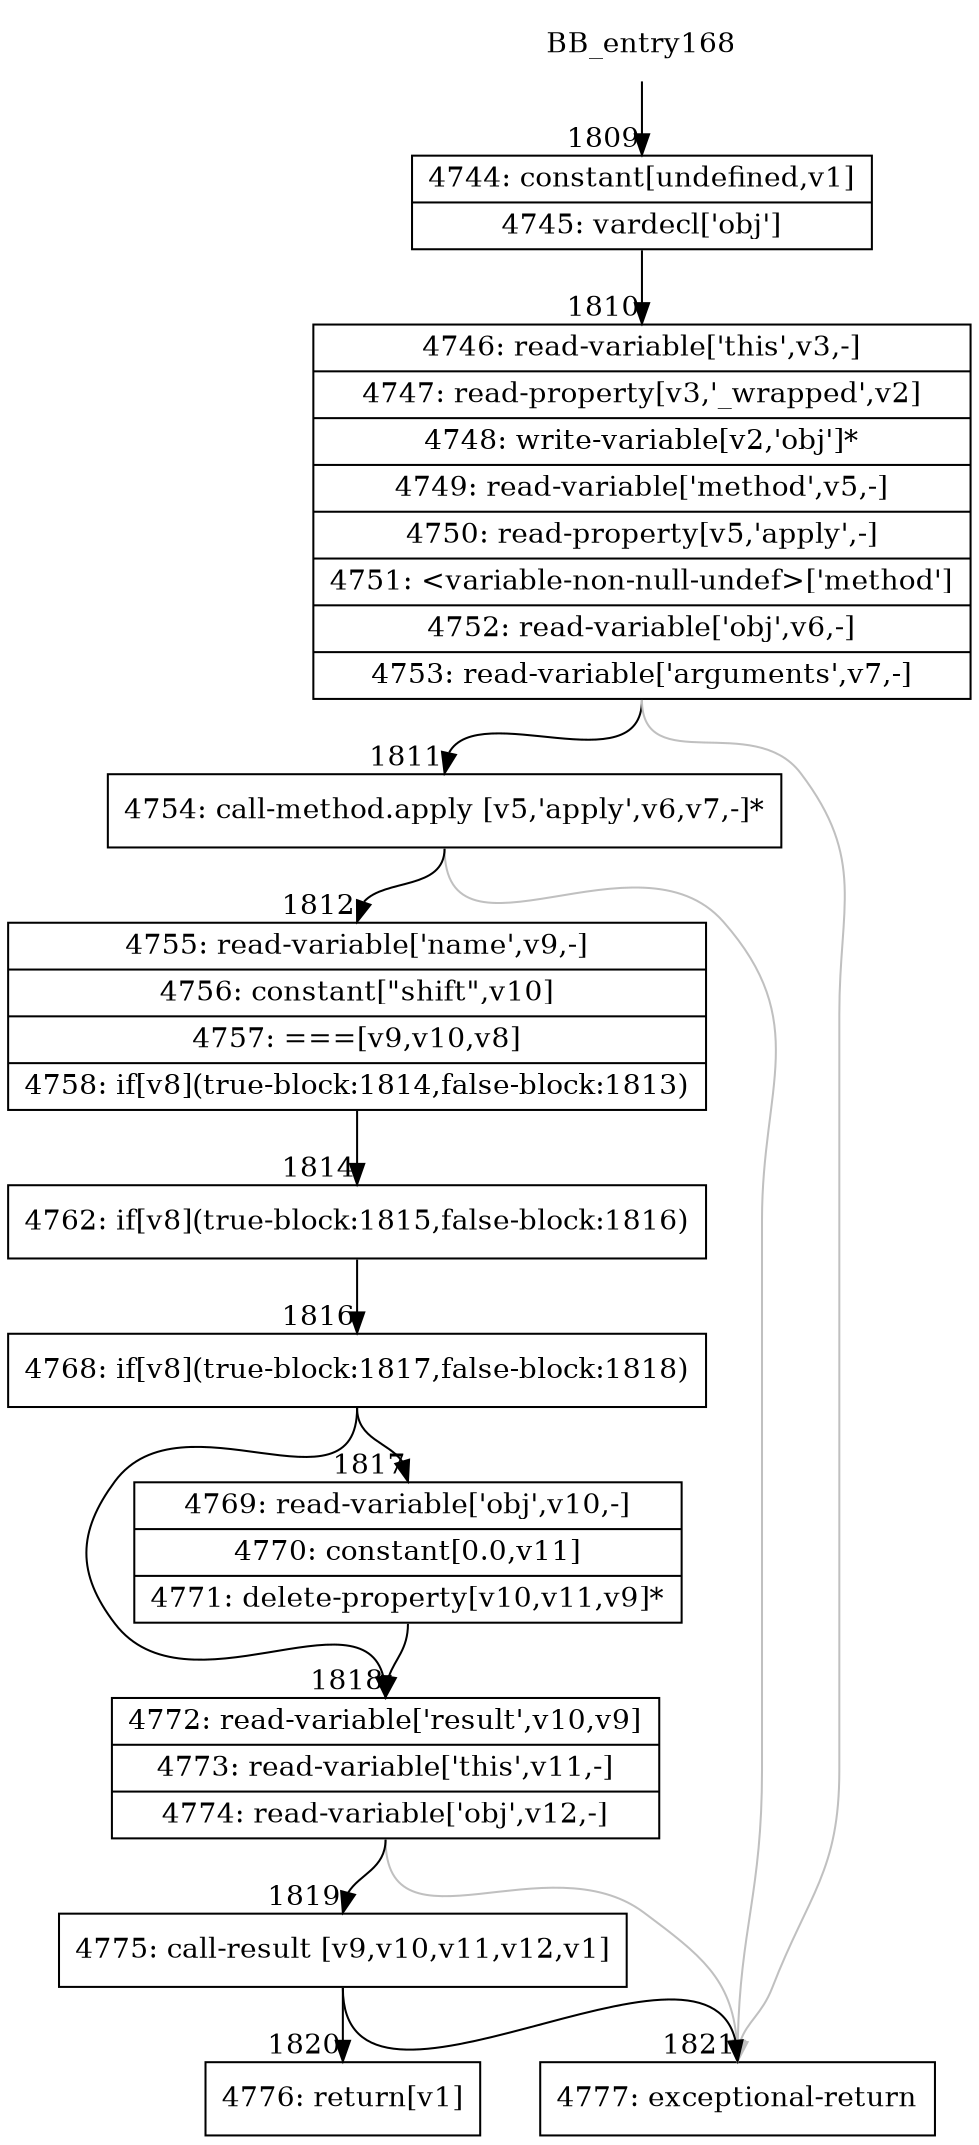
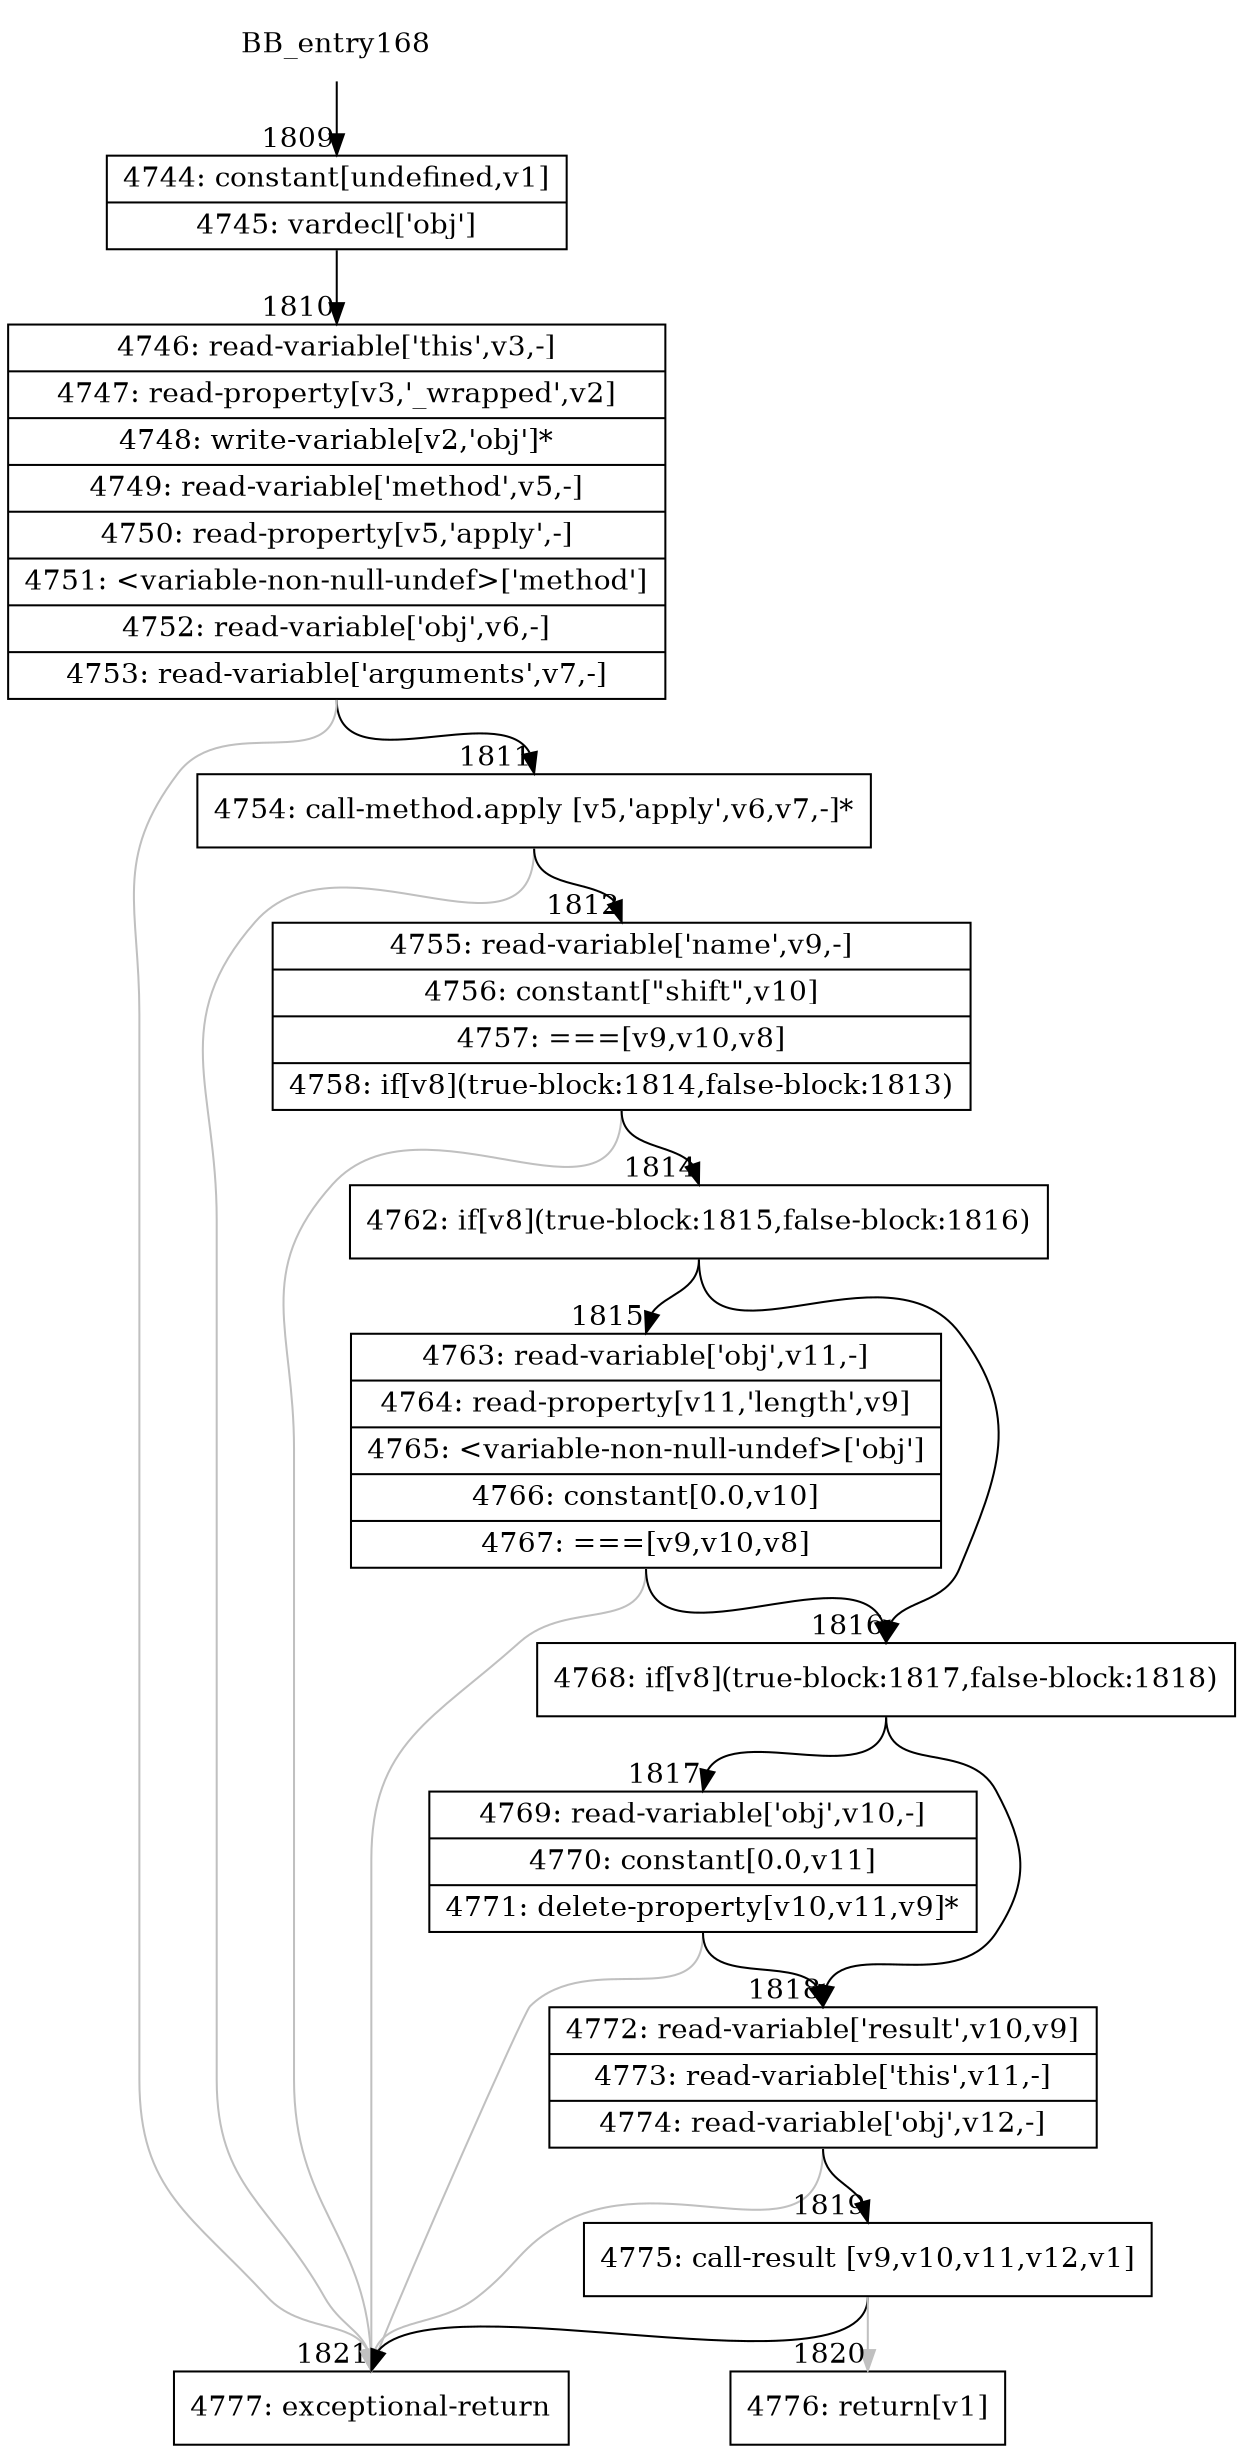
none -> (646, 1451)
none -> (294, 1600)
(343, 2026) -> (868, 2324)
none -> (494, 2083)
